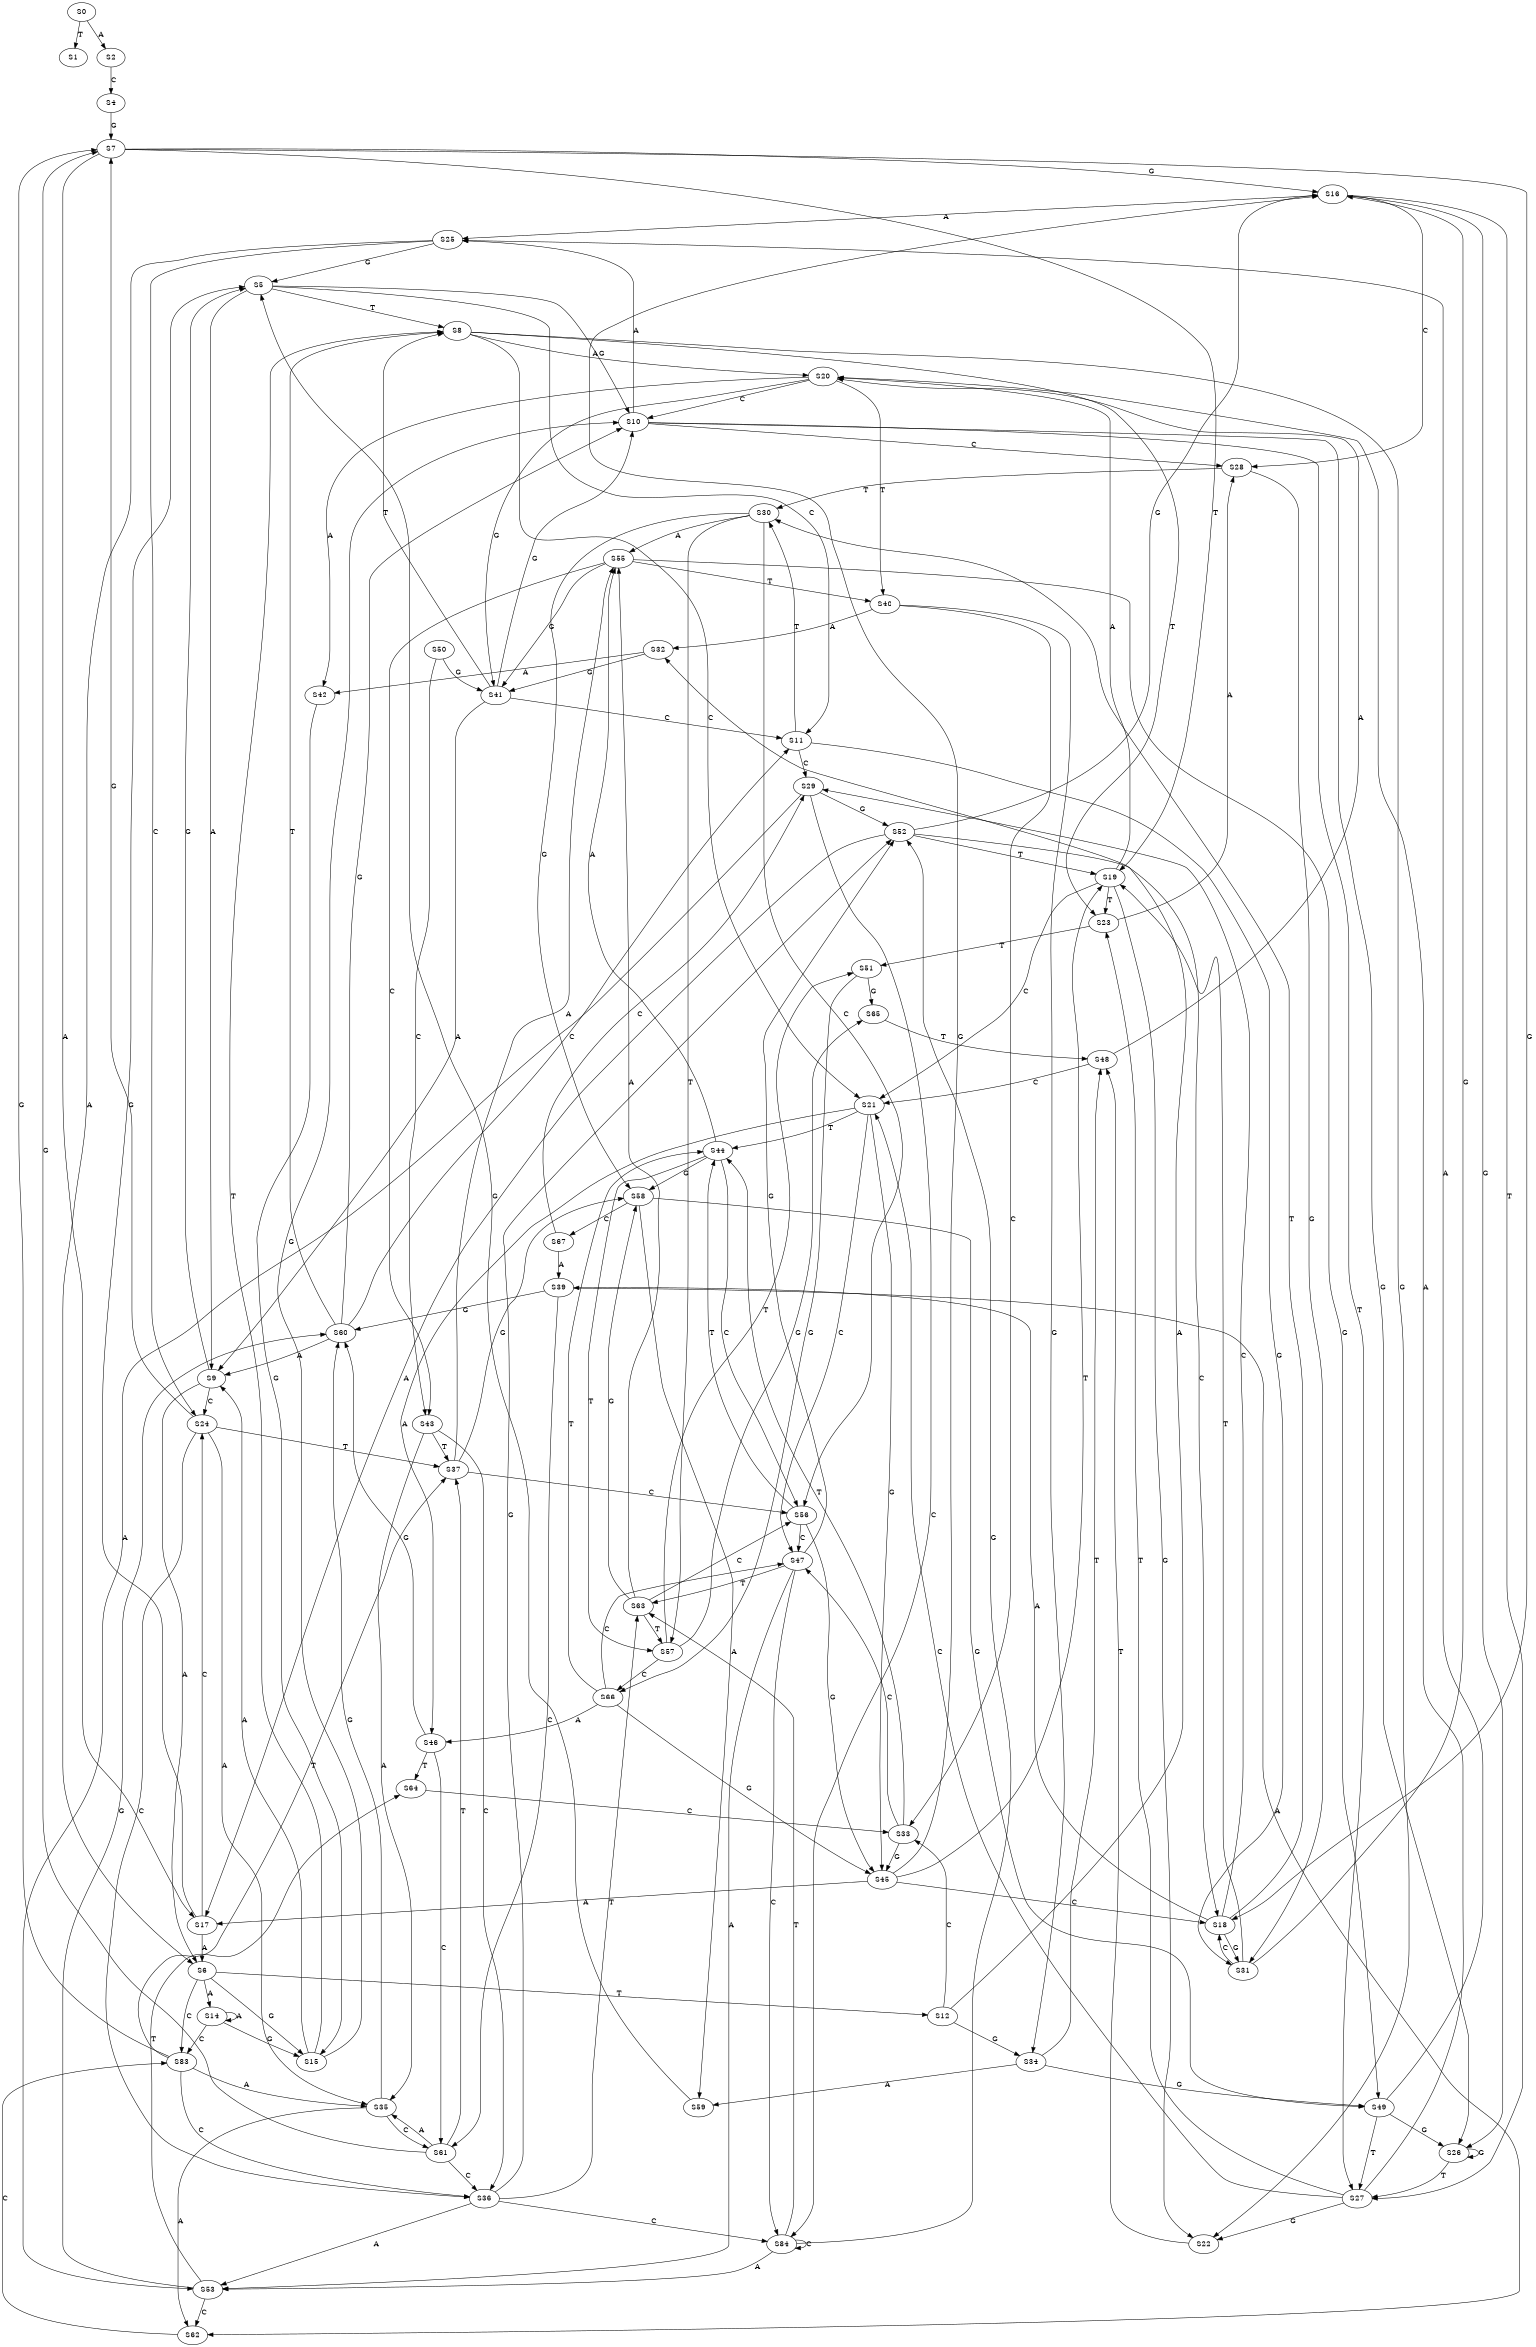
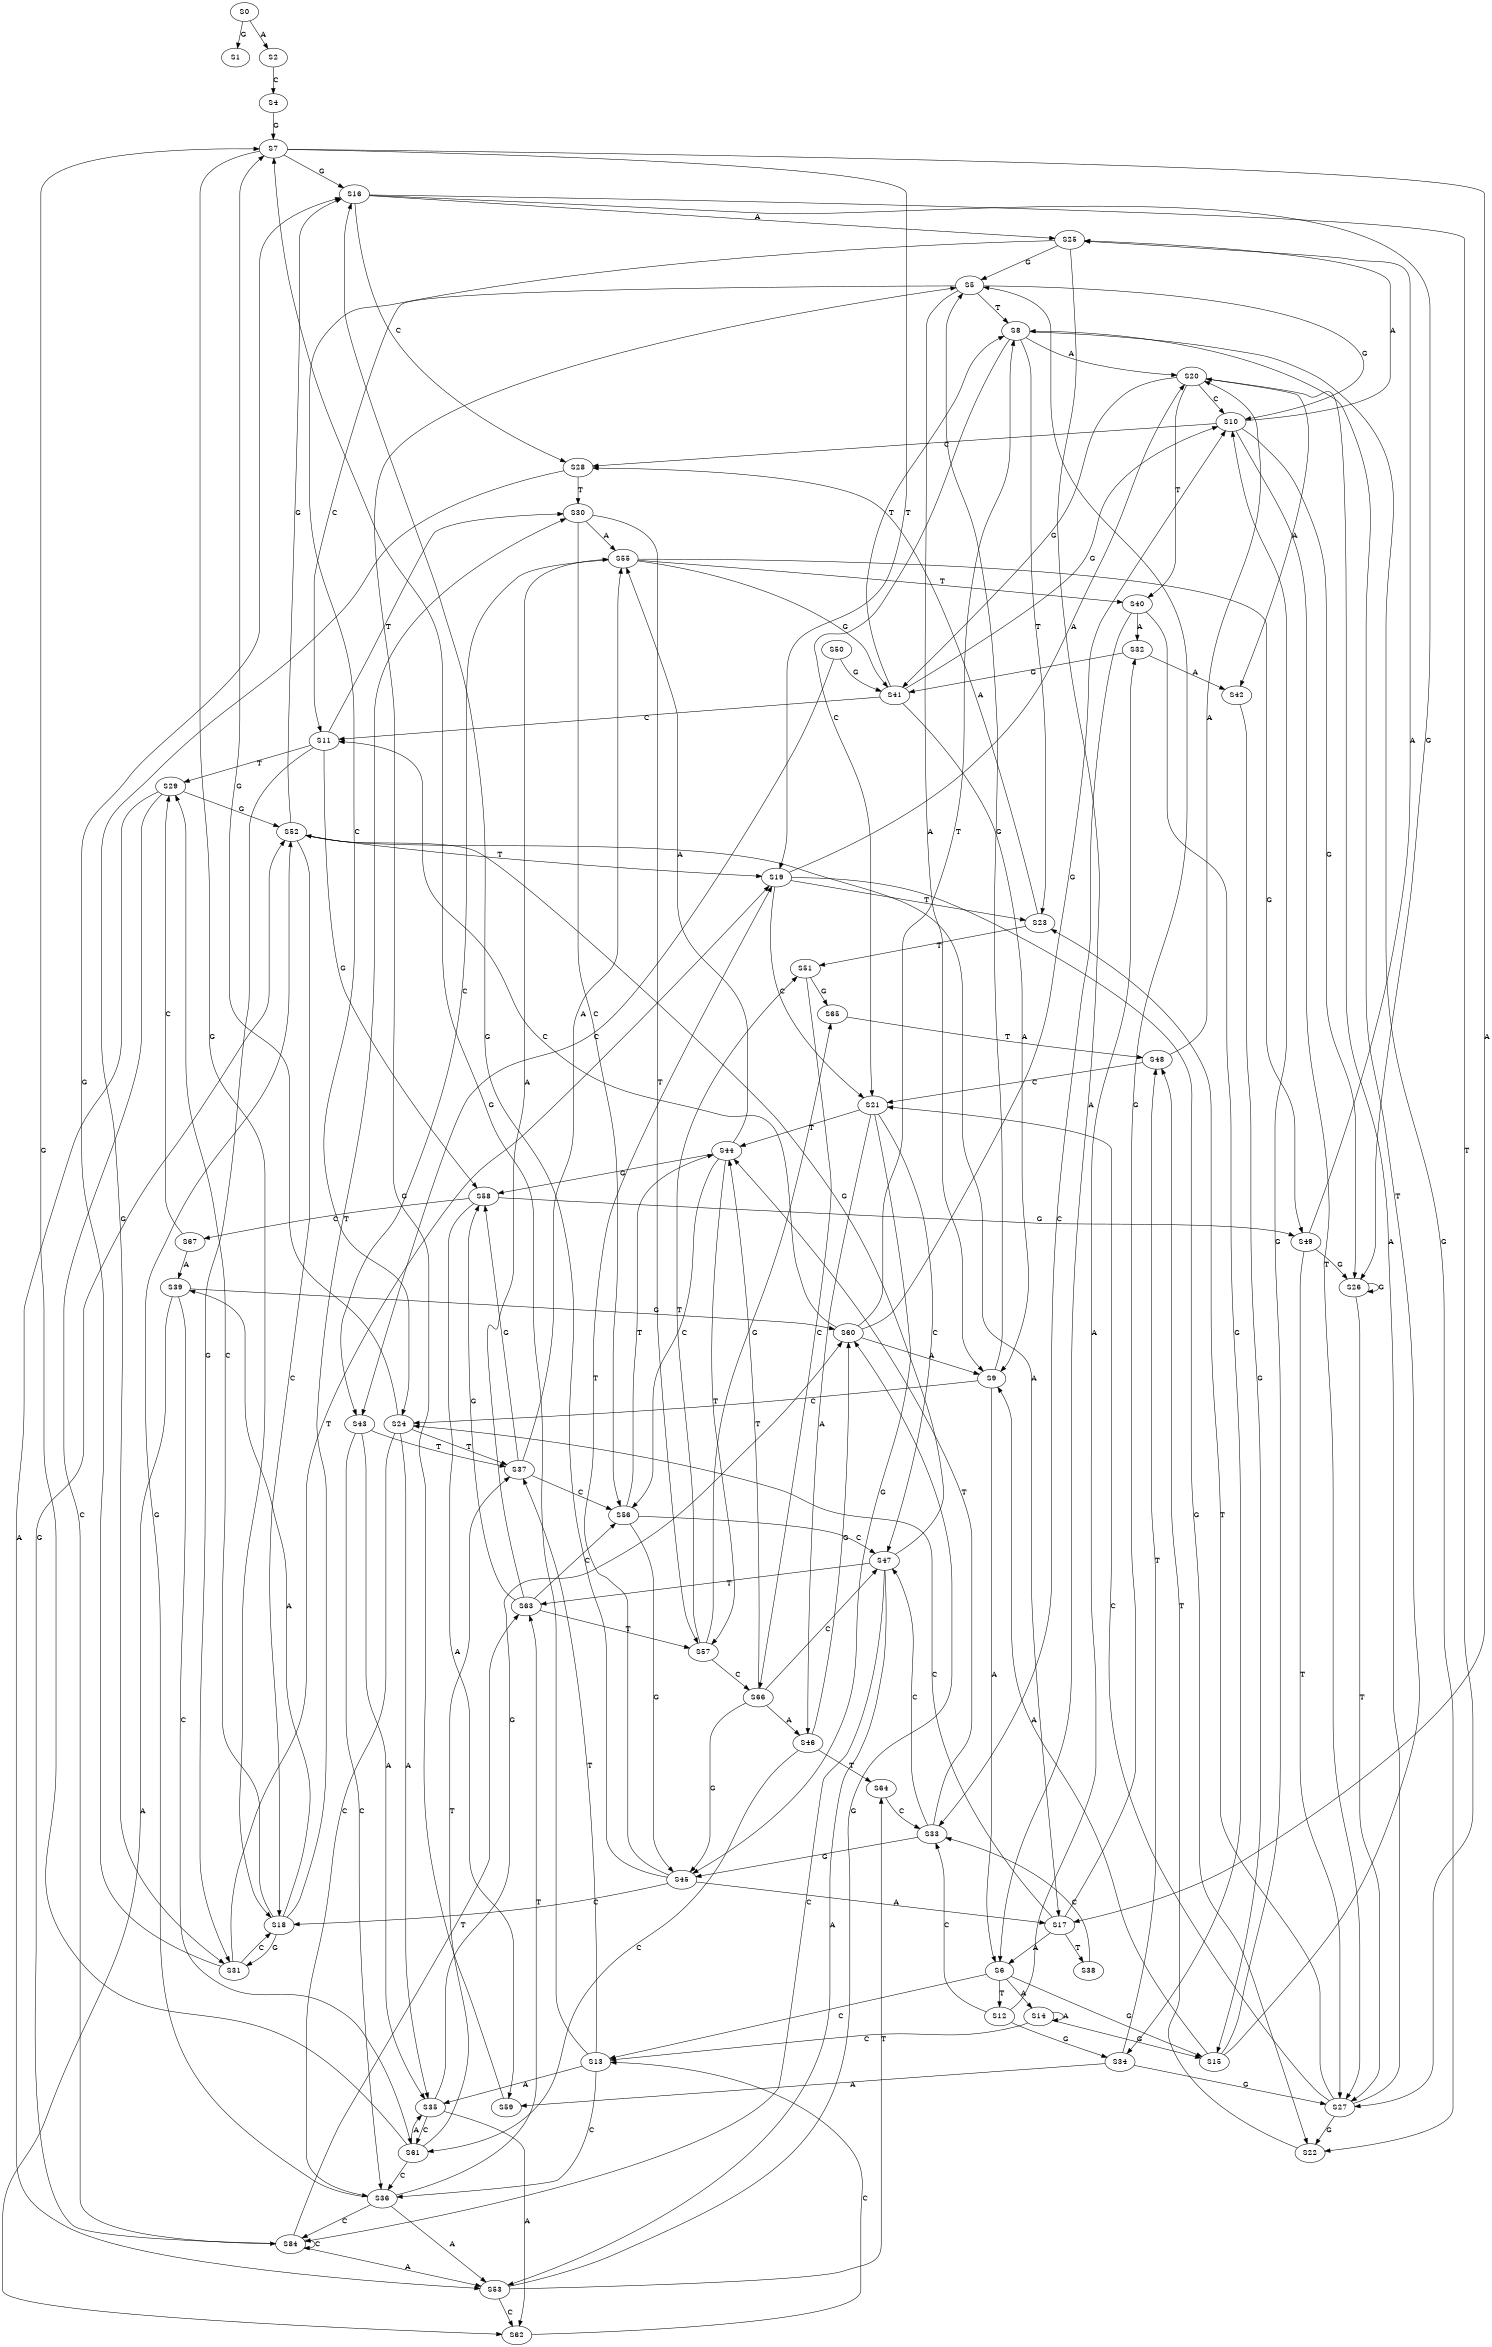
(81, 35) -> (244, 35)
(806, 764) -> (260, 764)
(549, 787) -> (344, 986)
(811, 1333) -> (820, 1333)
none -> (1089, 1971)
(182, 2062) -> (596, 2062)
(1201, 2092) -> (1227, 2084)
